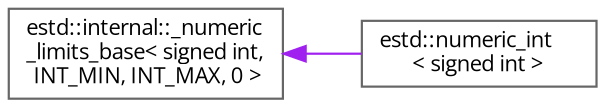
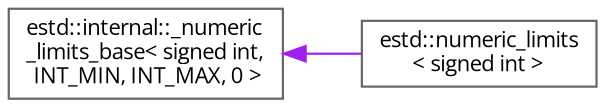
(479, 54) -> (479, 54)
